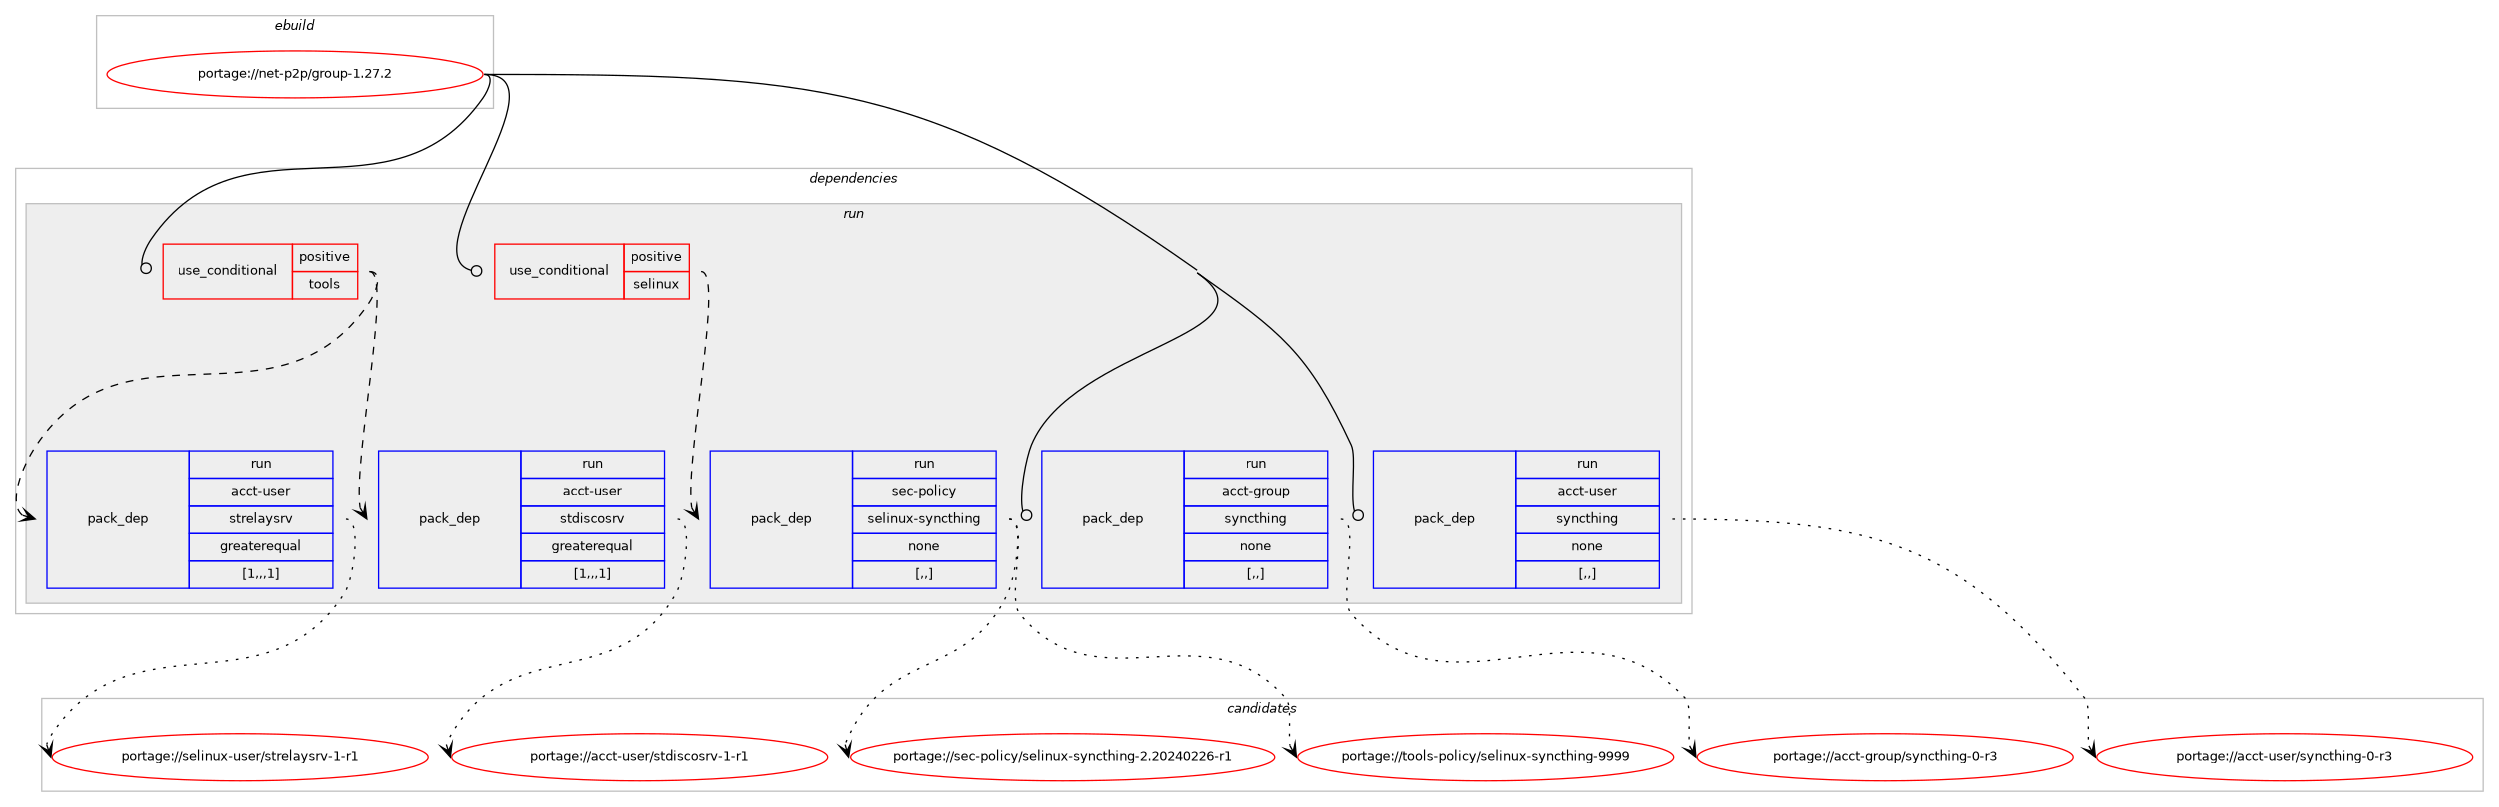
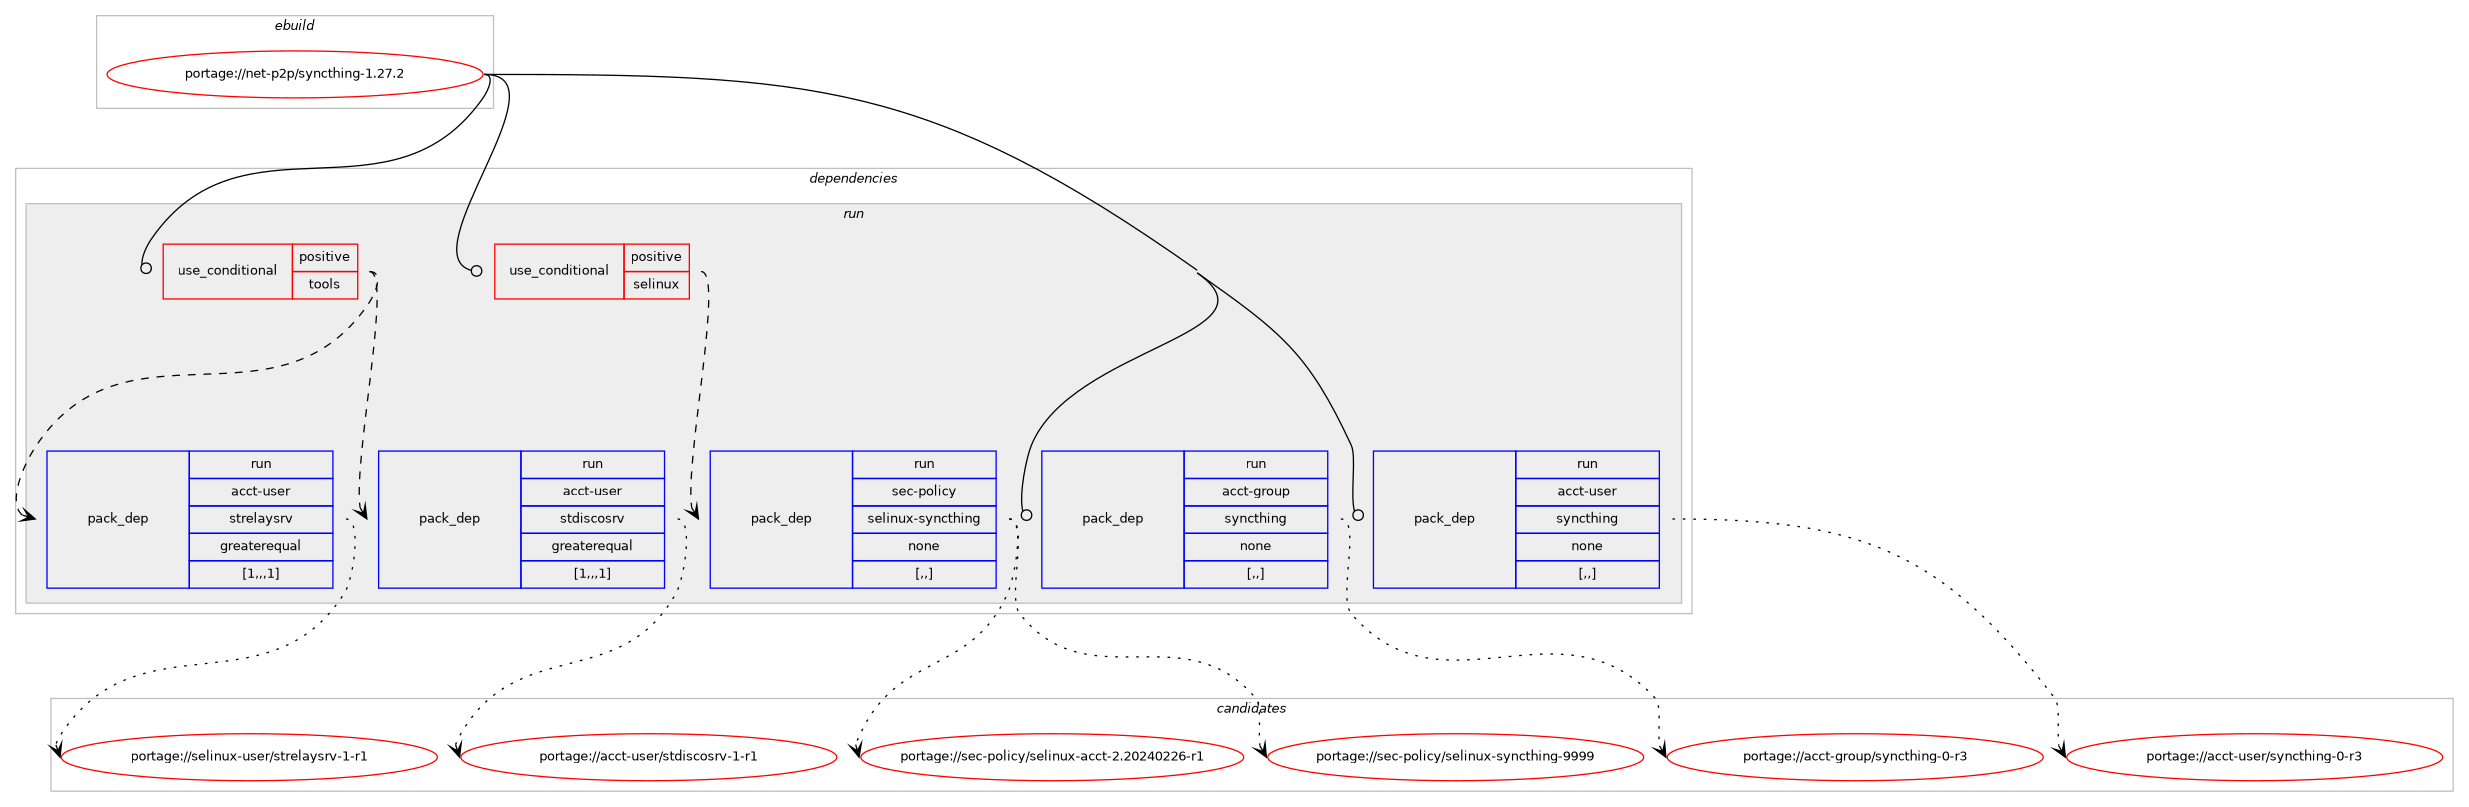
(295, 74) -> (295, 74)
(1063, 757) -> (1052, 757)
(1486, 757) -> (1456, 757)
